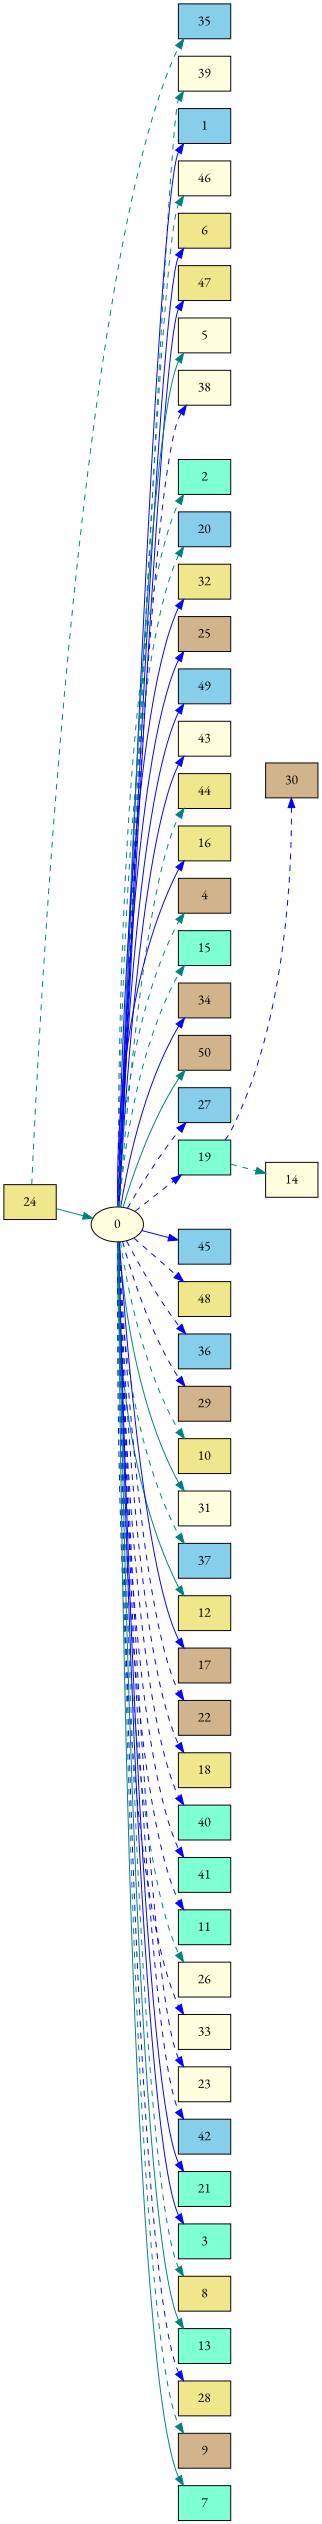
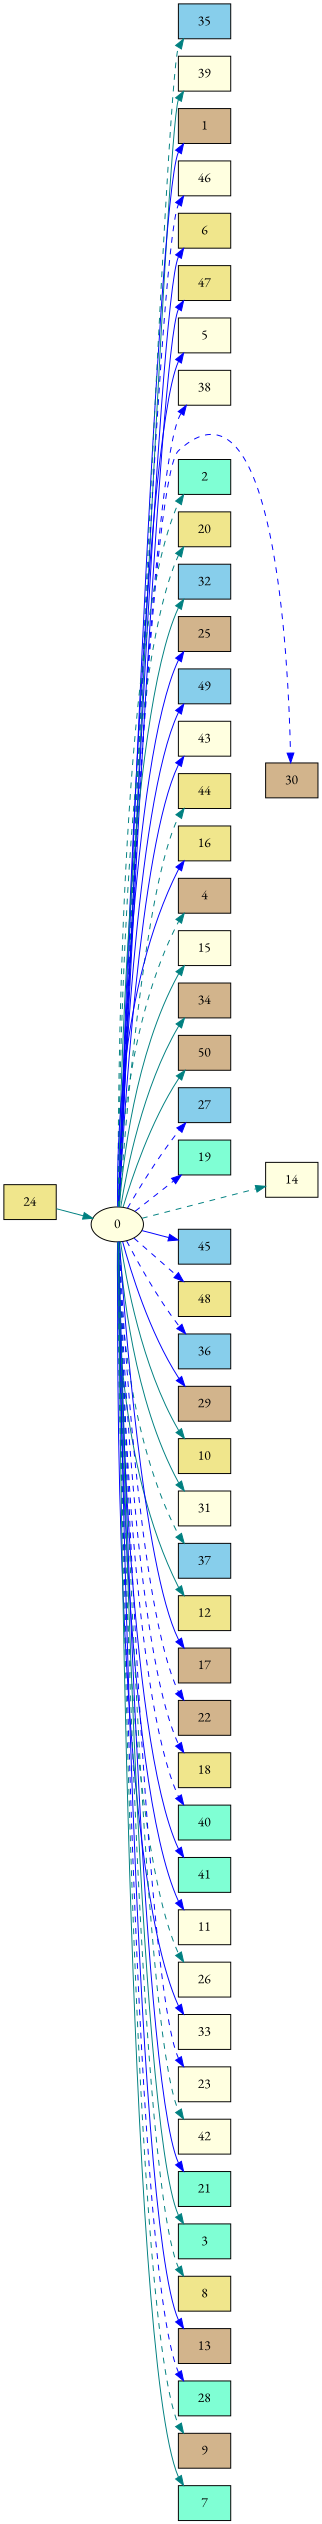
(205, 126) -> (205, 126)
(205, 529) -> (205, 529)
(205, 582) -> (205, 582)
(73, 611) -> (144, 627)
(145, 653) -> (145, 653)
(141, 705) -> (141, 705)
(136, 783) -> (136, 783)
(131, 905) -> (131, 905)
(205, 948) -> (205, 948)
(278, 978) -> (186, 447)
(138, 1087) -> (138, 1087)
(142, 1114) -> (142, 1114)
(244, 1167) -> (199, 1204)
(146, 1312) -> (146, 1312)
(141, 1339) -> (141, 1339)
(130, 1548) -> (130, 1548)
(128, 1574) -> (128, 1574)
(125, 1626) -> (125, 1626)
(136, 1678) -> (136, 1678)
(134, 1730) -> (134, 1730)
(132, 1782) -> (132, 1782)
(205, 1927) -> (205, 1927)
(205, 2137) -> (205, 2137)
(205, 2346) -> (205, 2346)
(205, 2398) -> (205, 2398)
